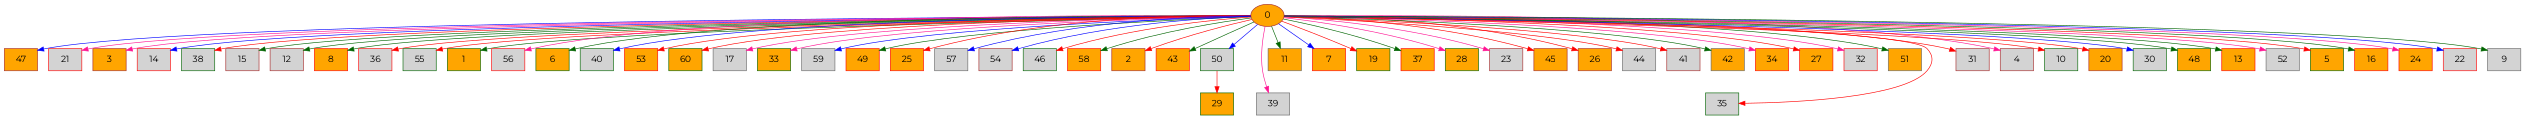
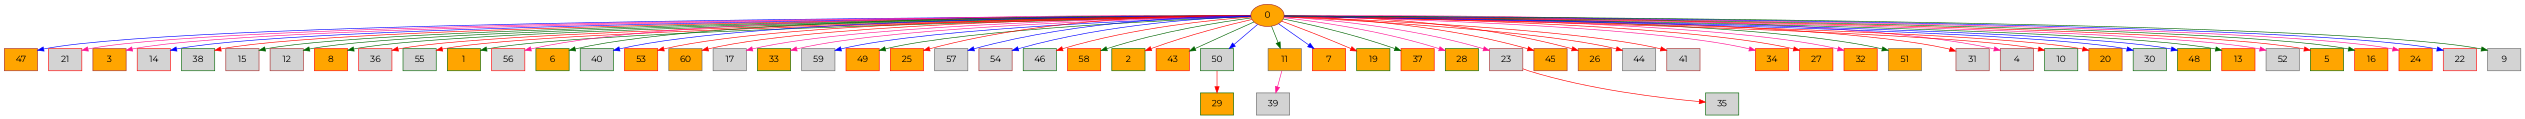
(1728, 25) -> (1728, 25)
(1712, 27) -> (1610, 90)
(1262, 57) -> (1280, 79)
(685, 60) -> (685, 60)
(1128, 60) -> (1128, 60)
(1728, 60) -> none
(1861, 60) -> (1861, 60)
